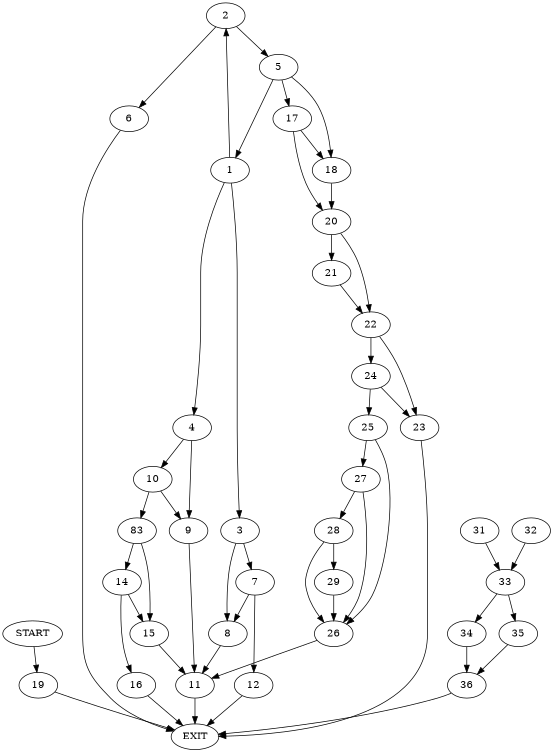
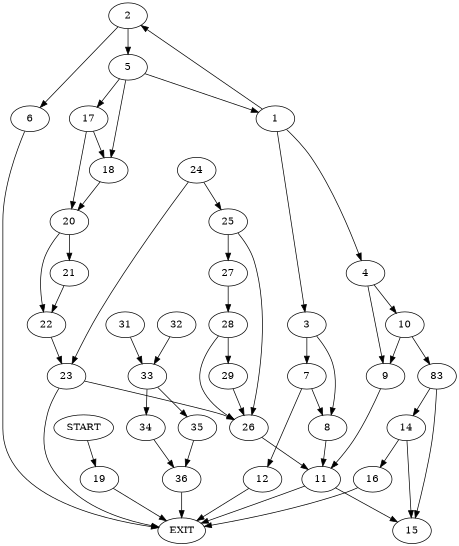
(371, 347) -> none
(366, 556) -> (156, 398)
(170, 657) -> (363, 503)
